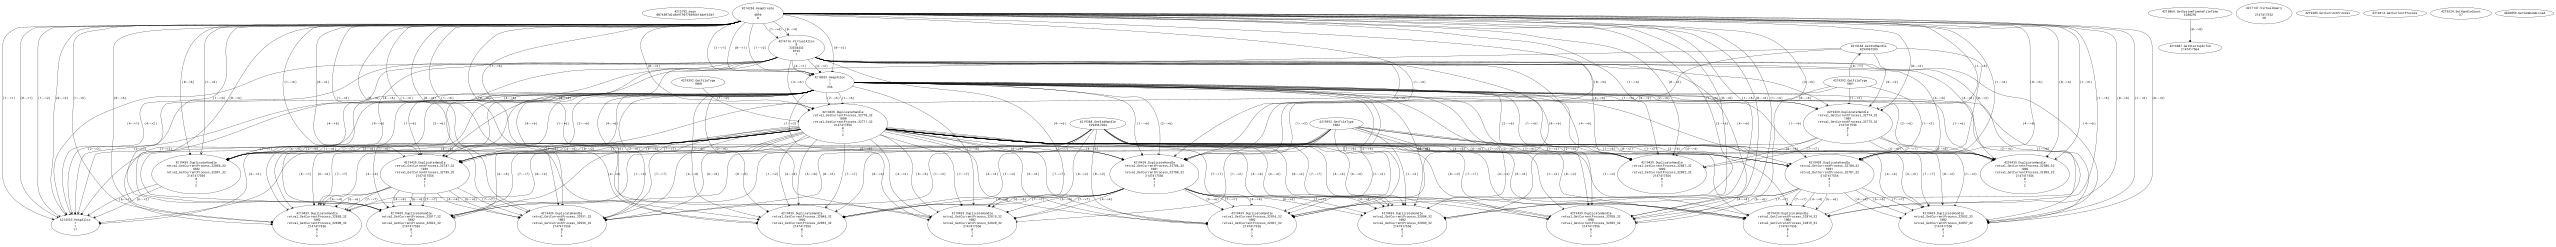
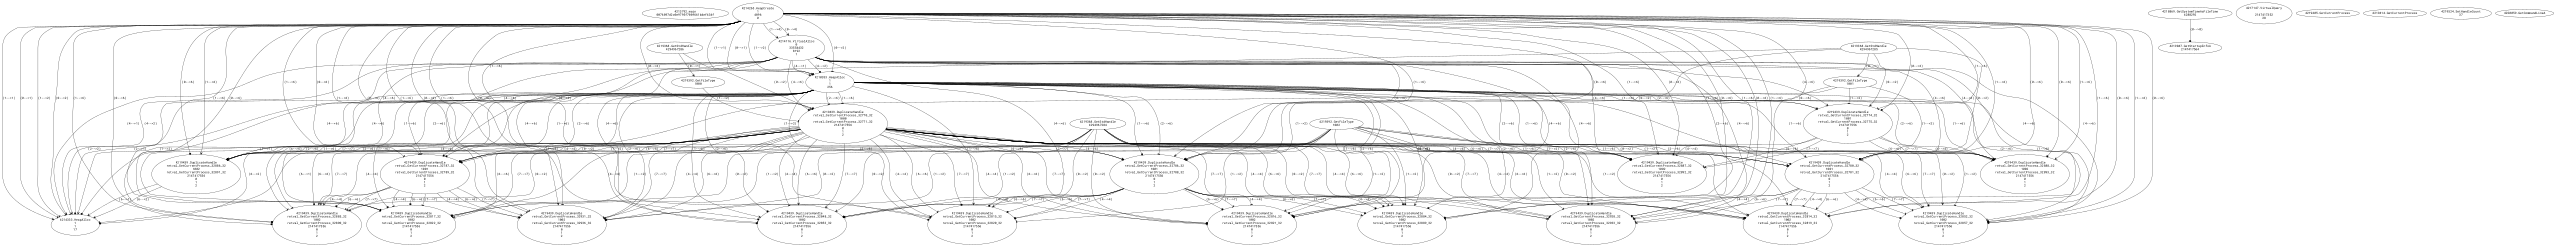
none -> (675, 48)
(1850, 66) -> (1865, 66)
